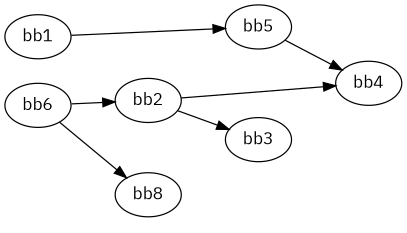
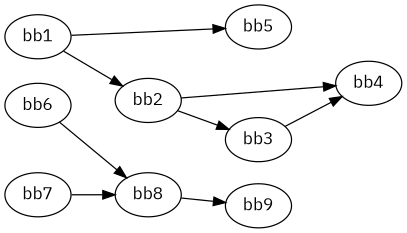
(308, 52) -> (308, 114)
(87, 103) -> (88, 65)
none -> (38, 195)
none -> (258, 206)
